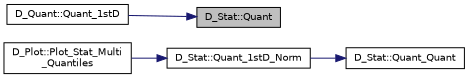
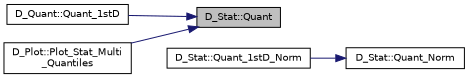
(144, 58) -> (160, 36)
(405, 58) -> (405, 58)
